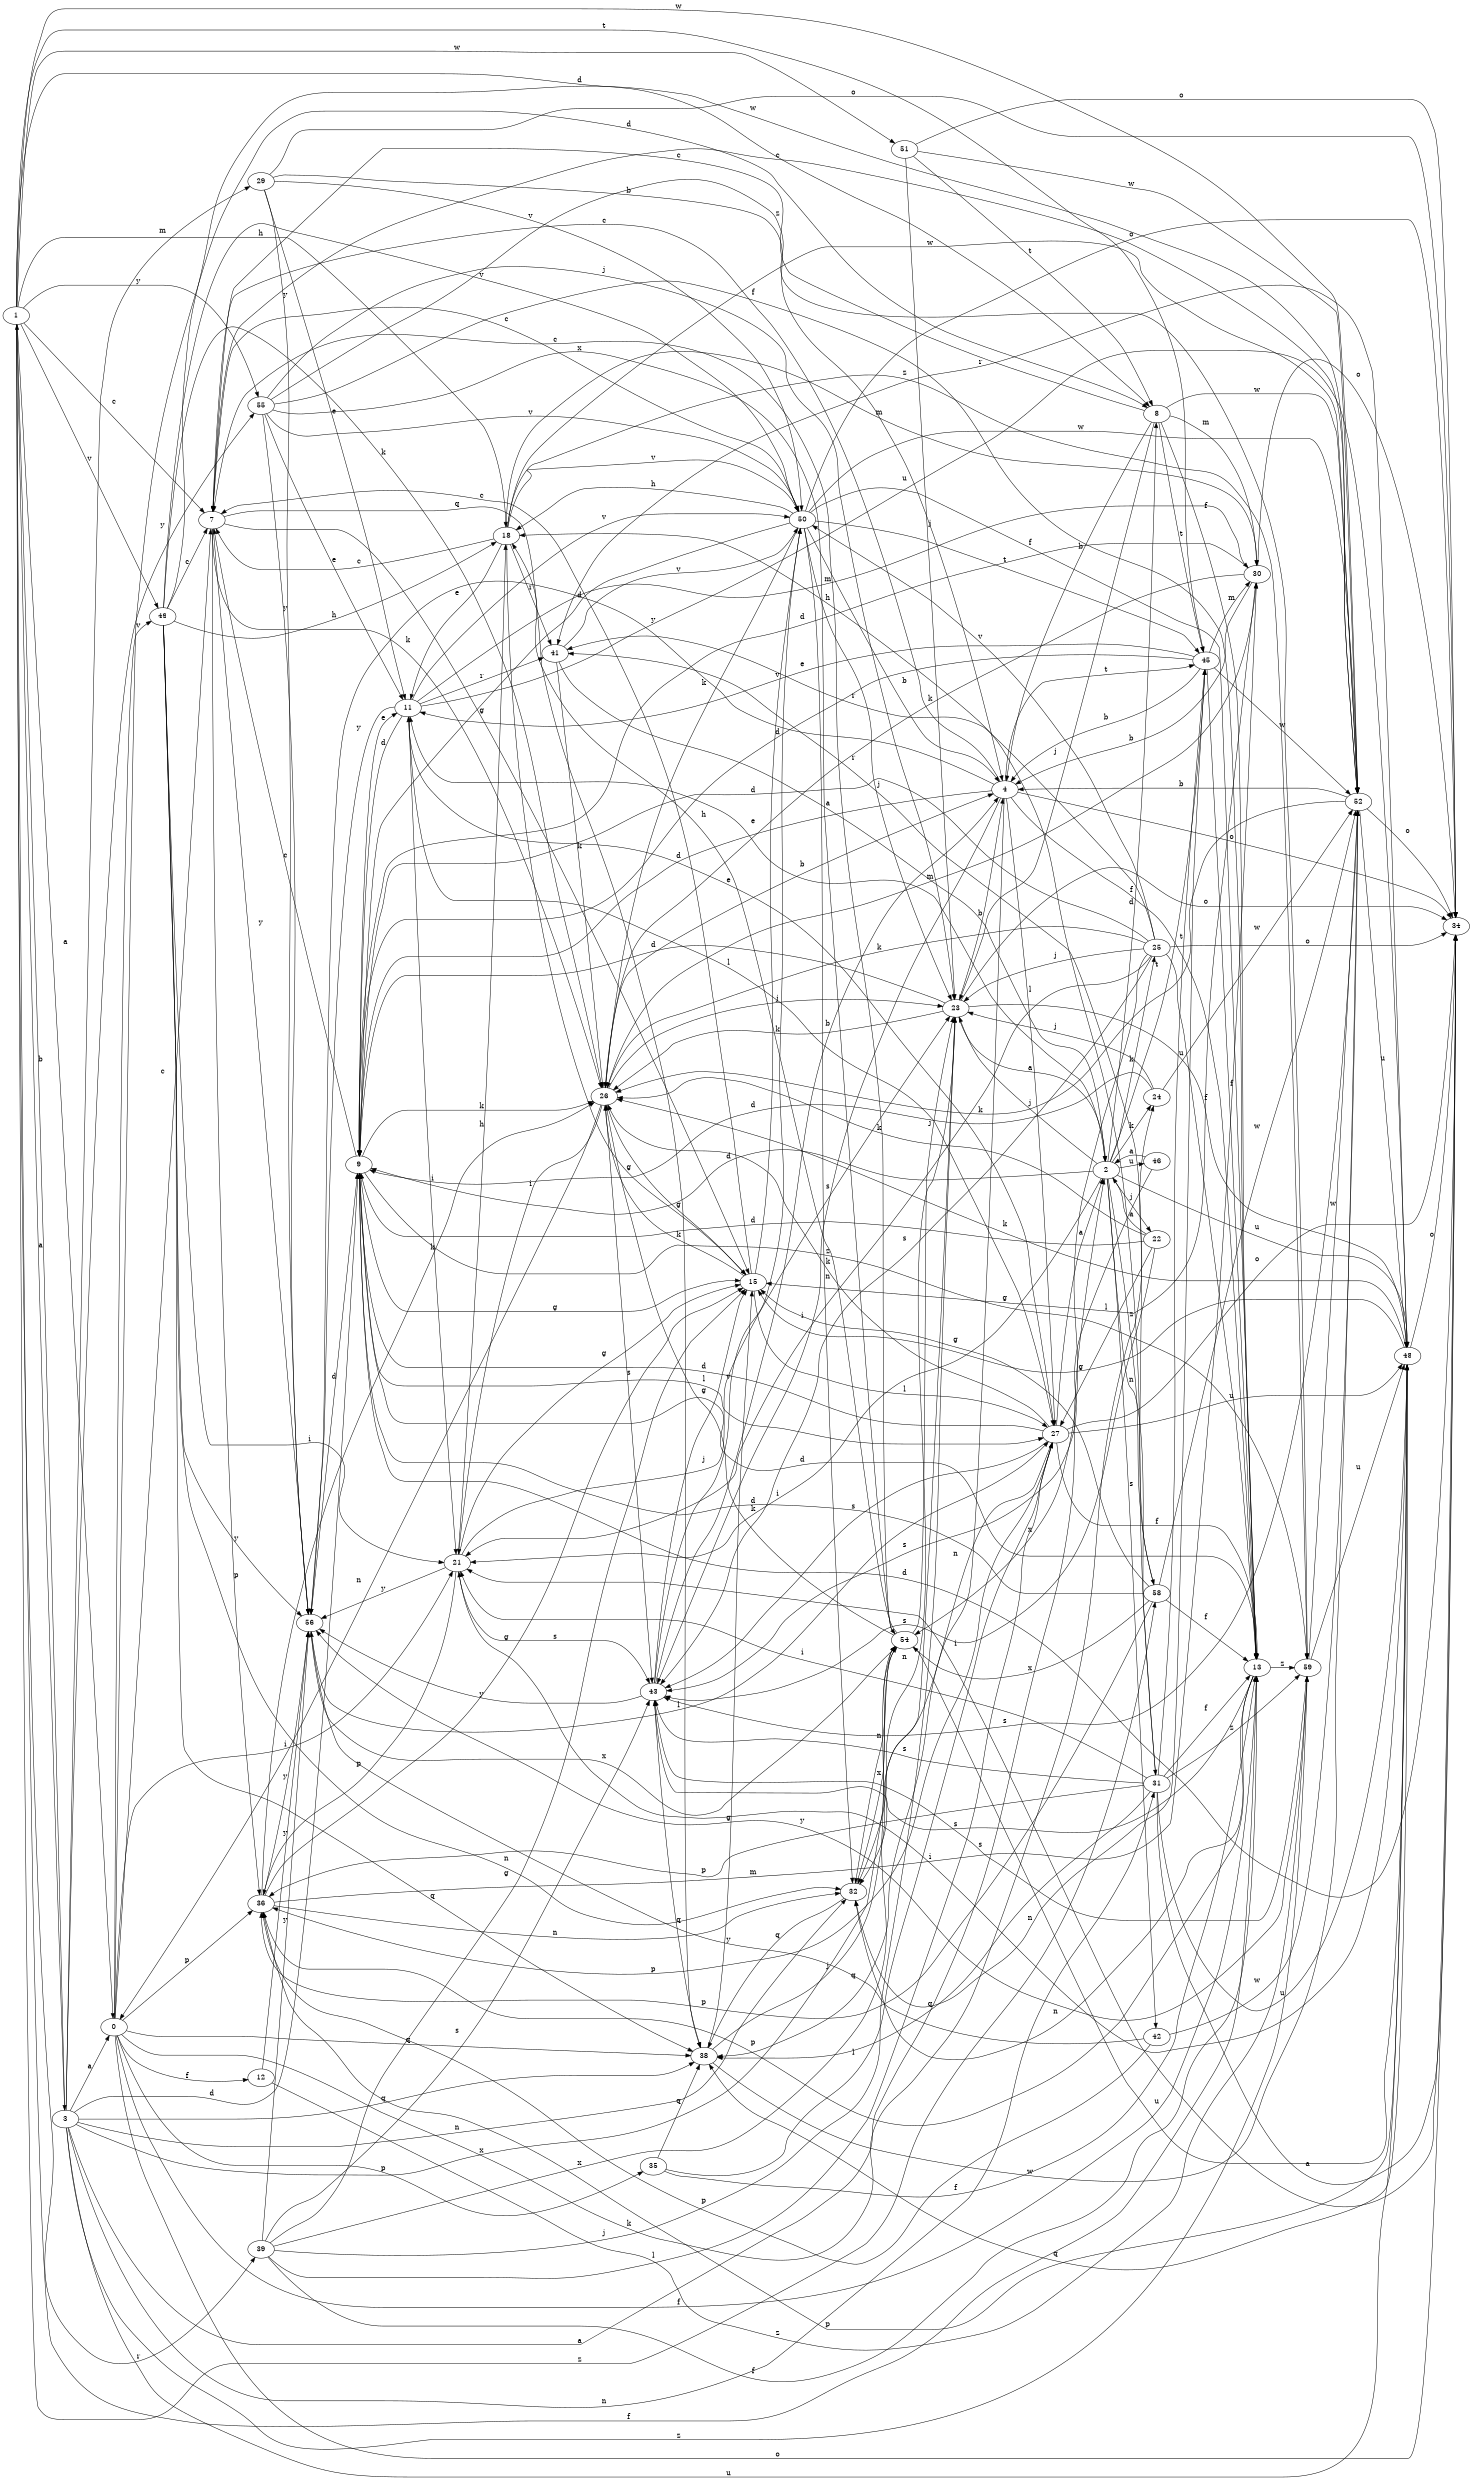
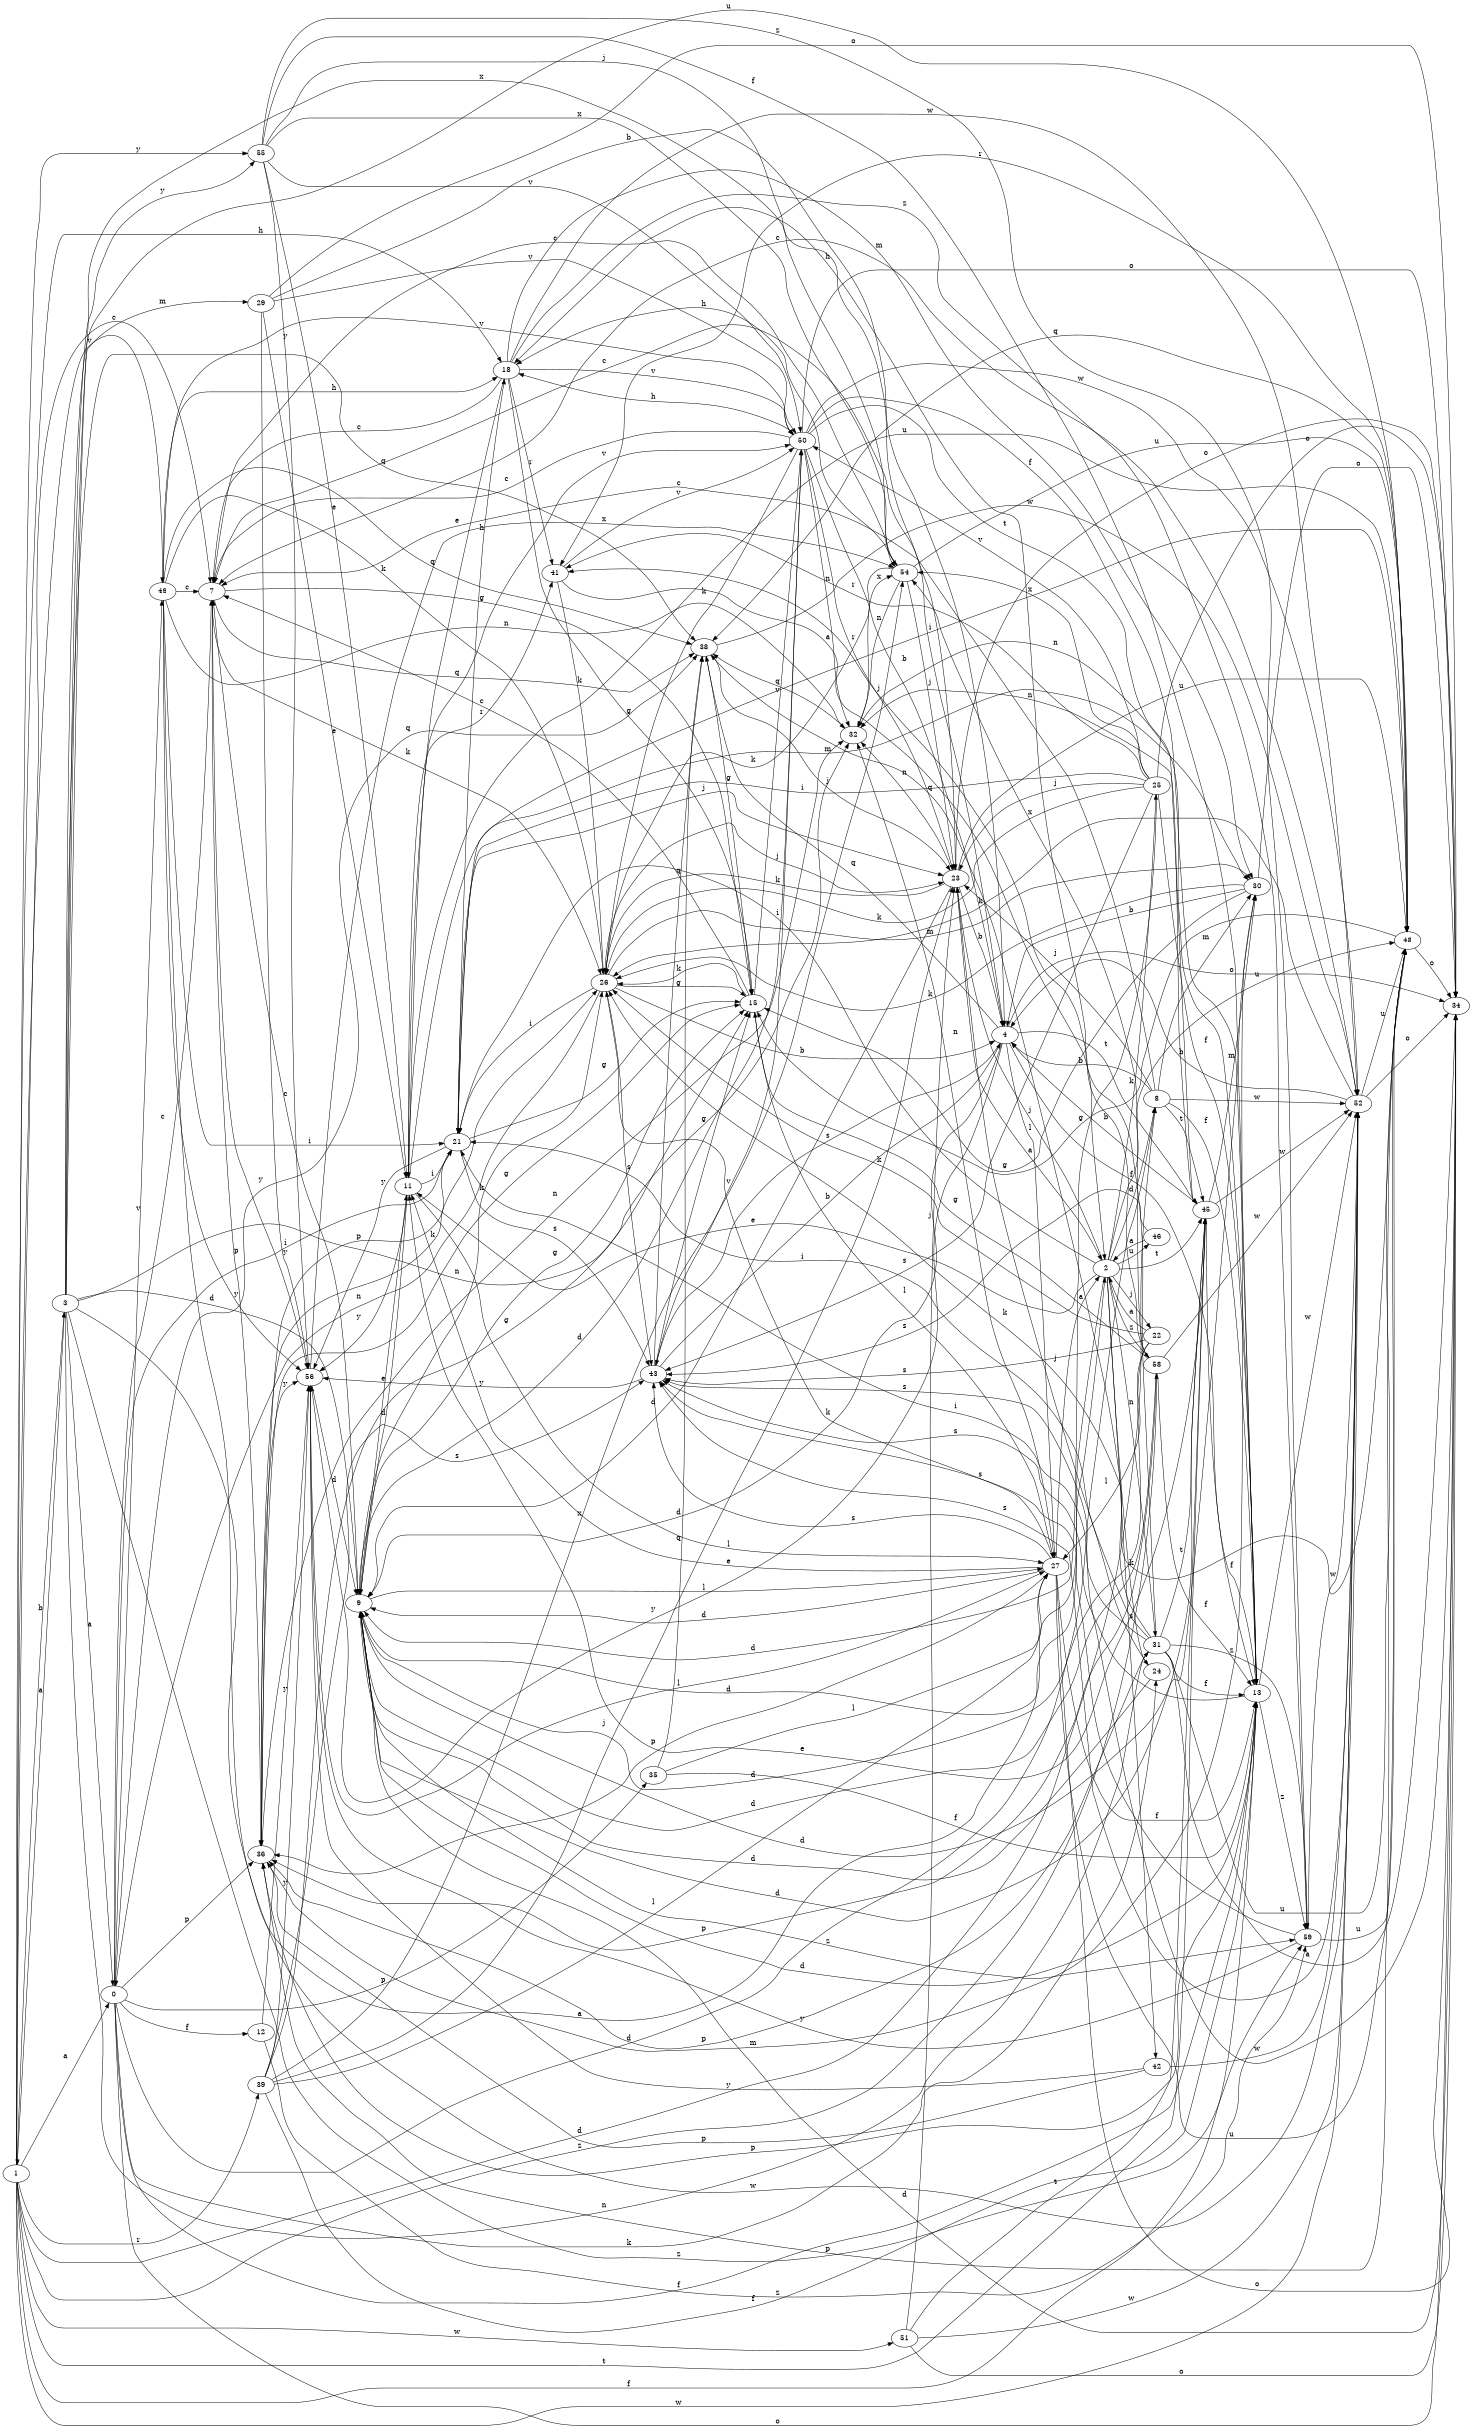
(1044, 269) -> (1181, 1865)
(1256, 952) -> (1307, 1401)
